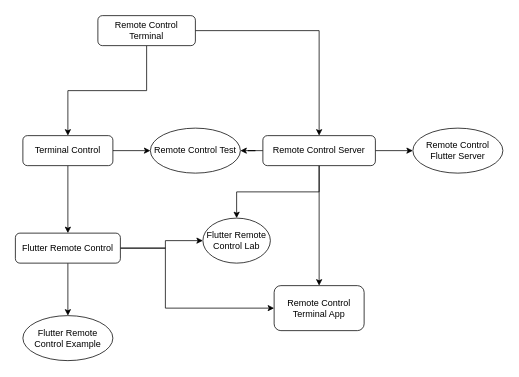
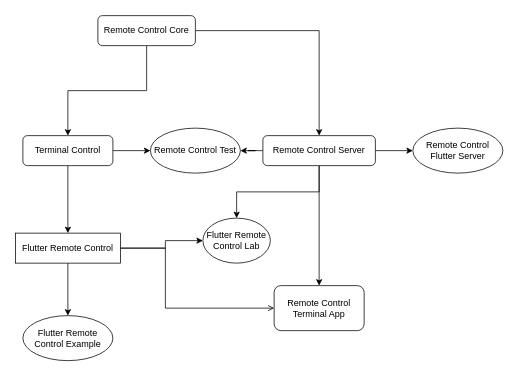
(147, 30) -> (147, 30)
(68, 248) -> (68, 248)
(267, 308) -> (269, 308)
